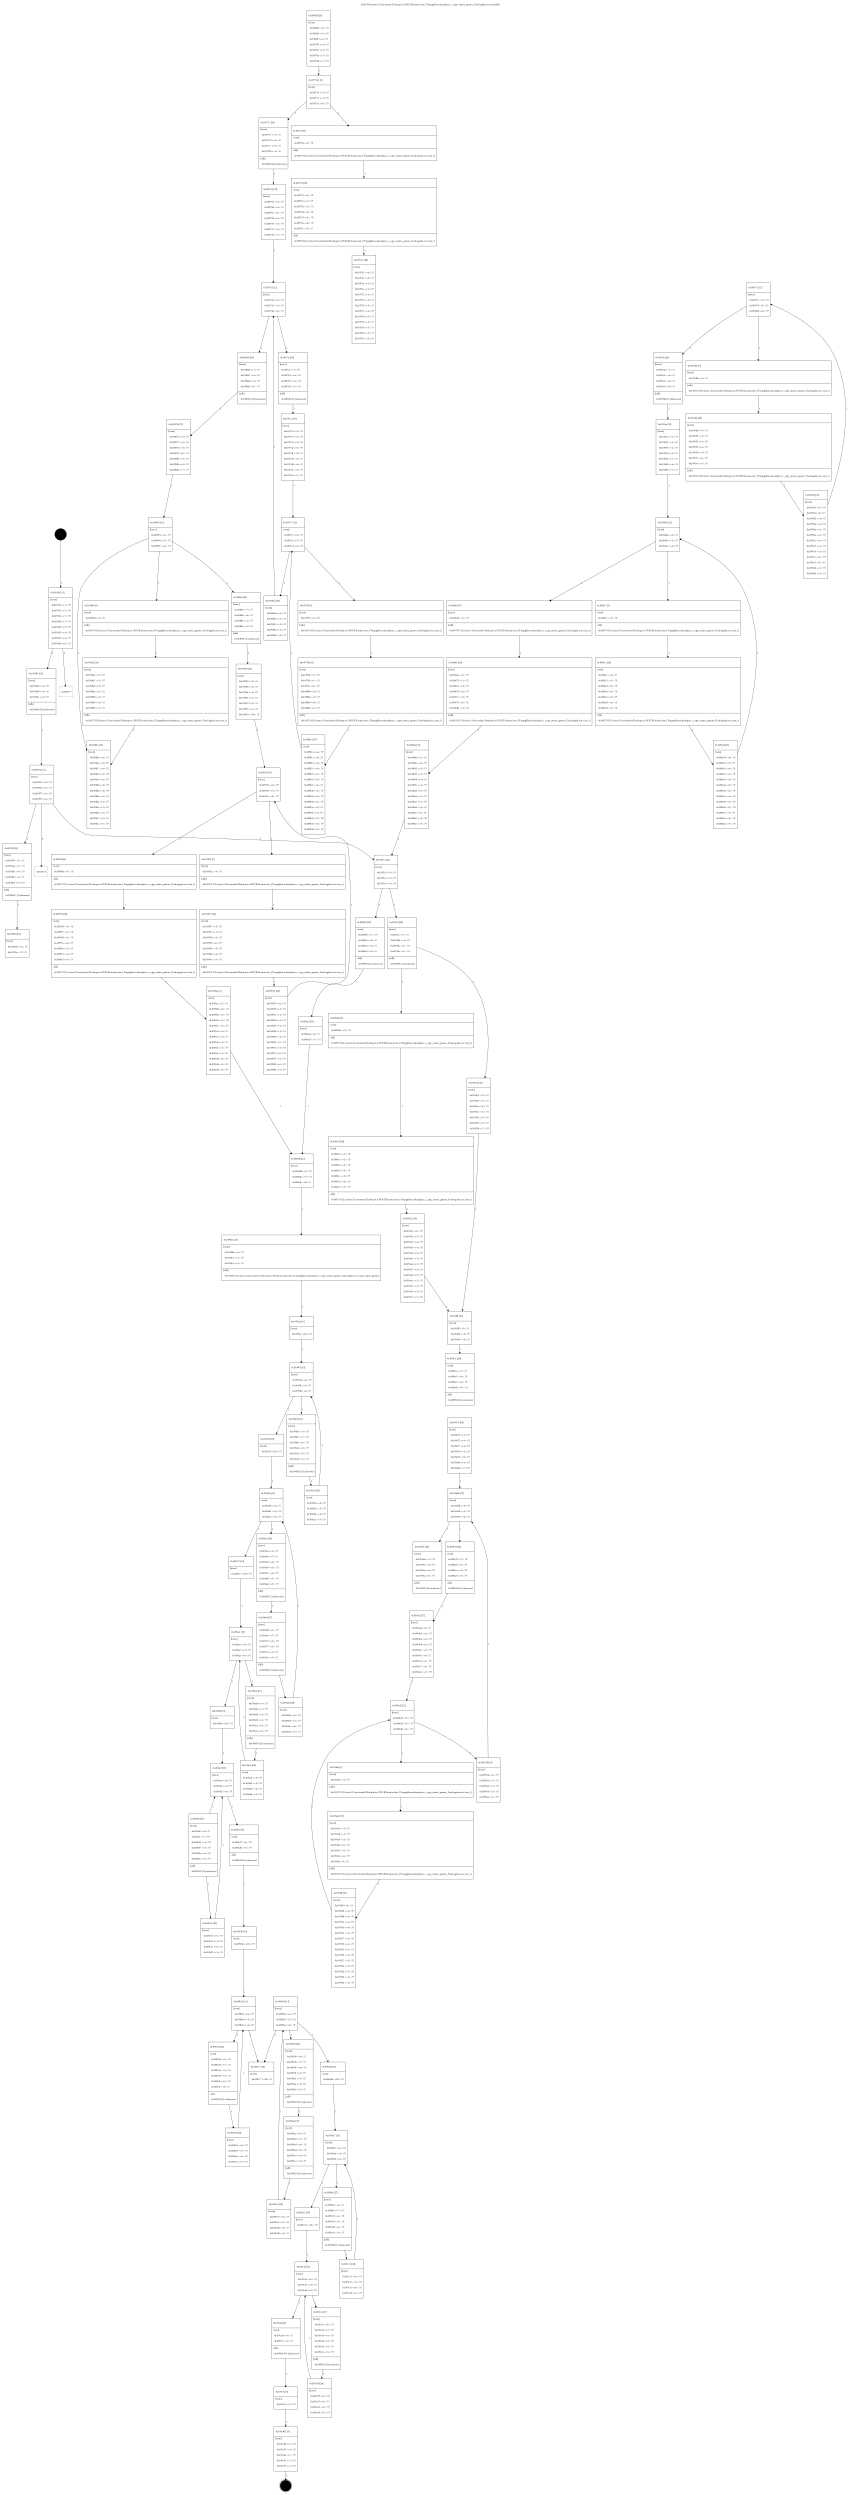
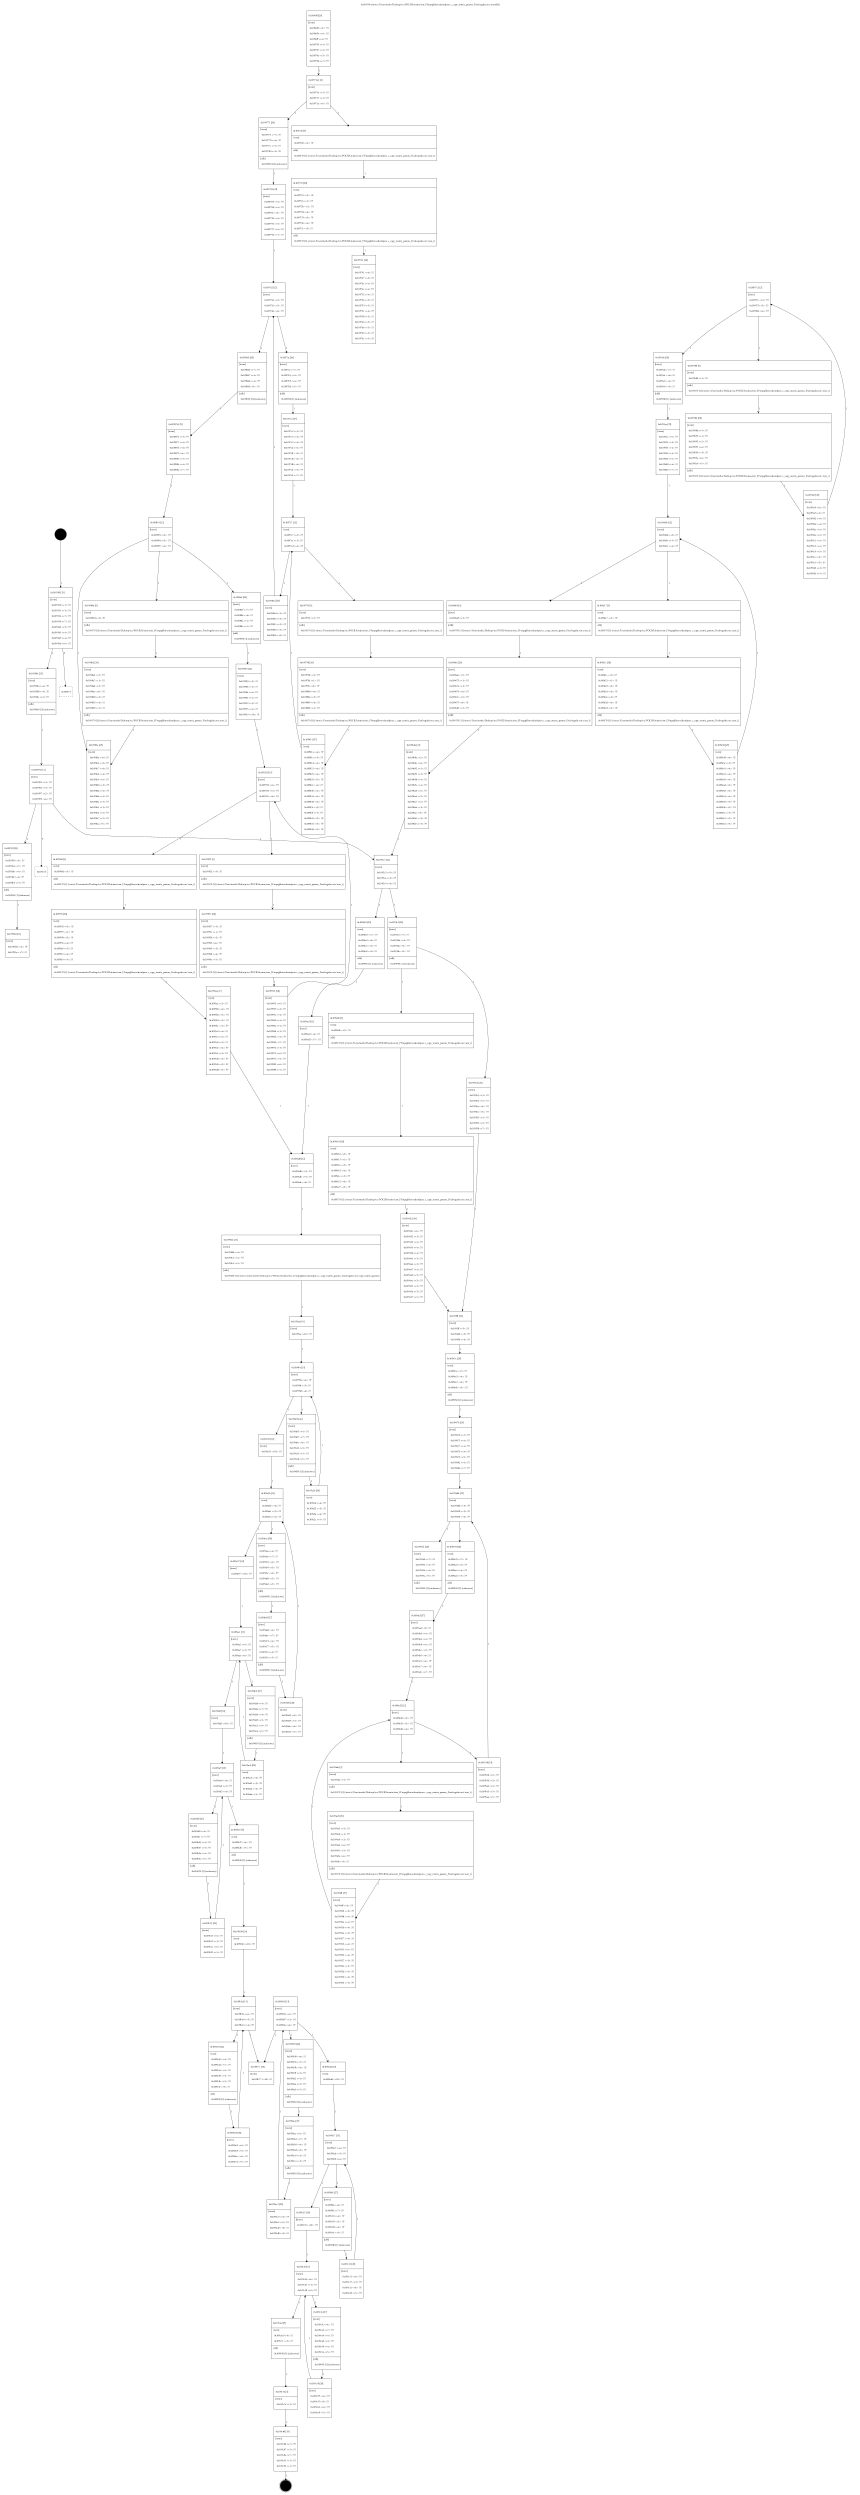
none -> (460, 1410)
(212, 1806) -> (215, 1804)
